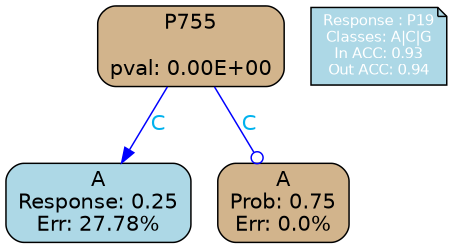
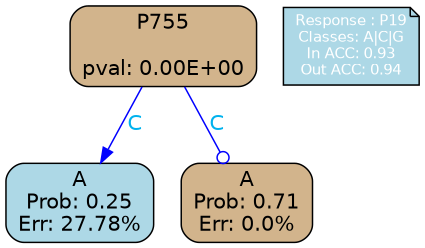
(98, 203) -> (80, 203)
(283, 203) -> (247, 203)
